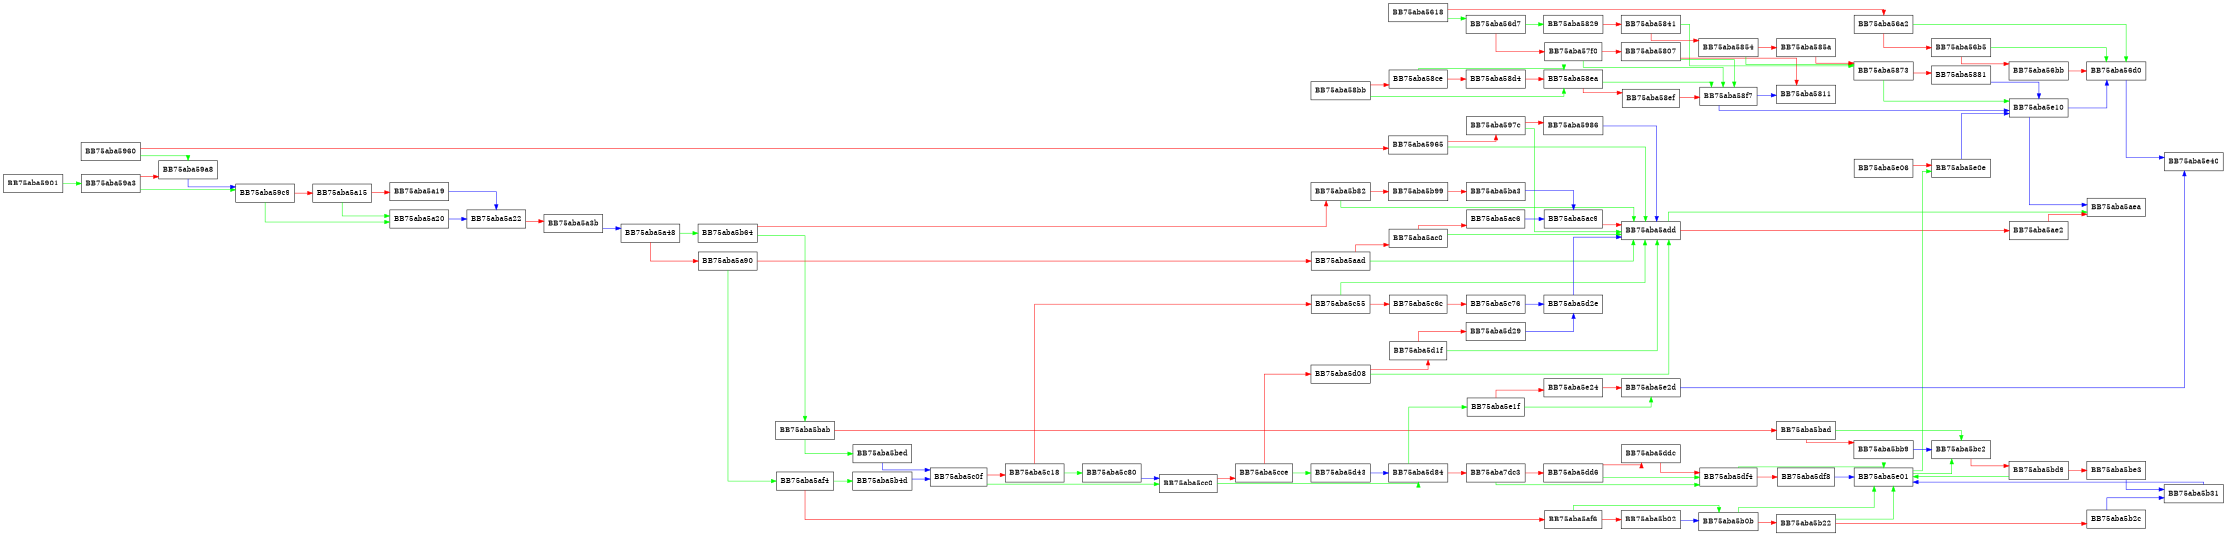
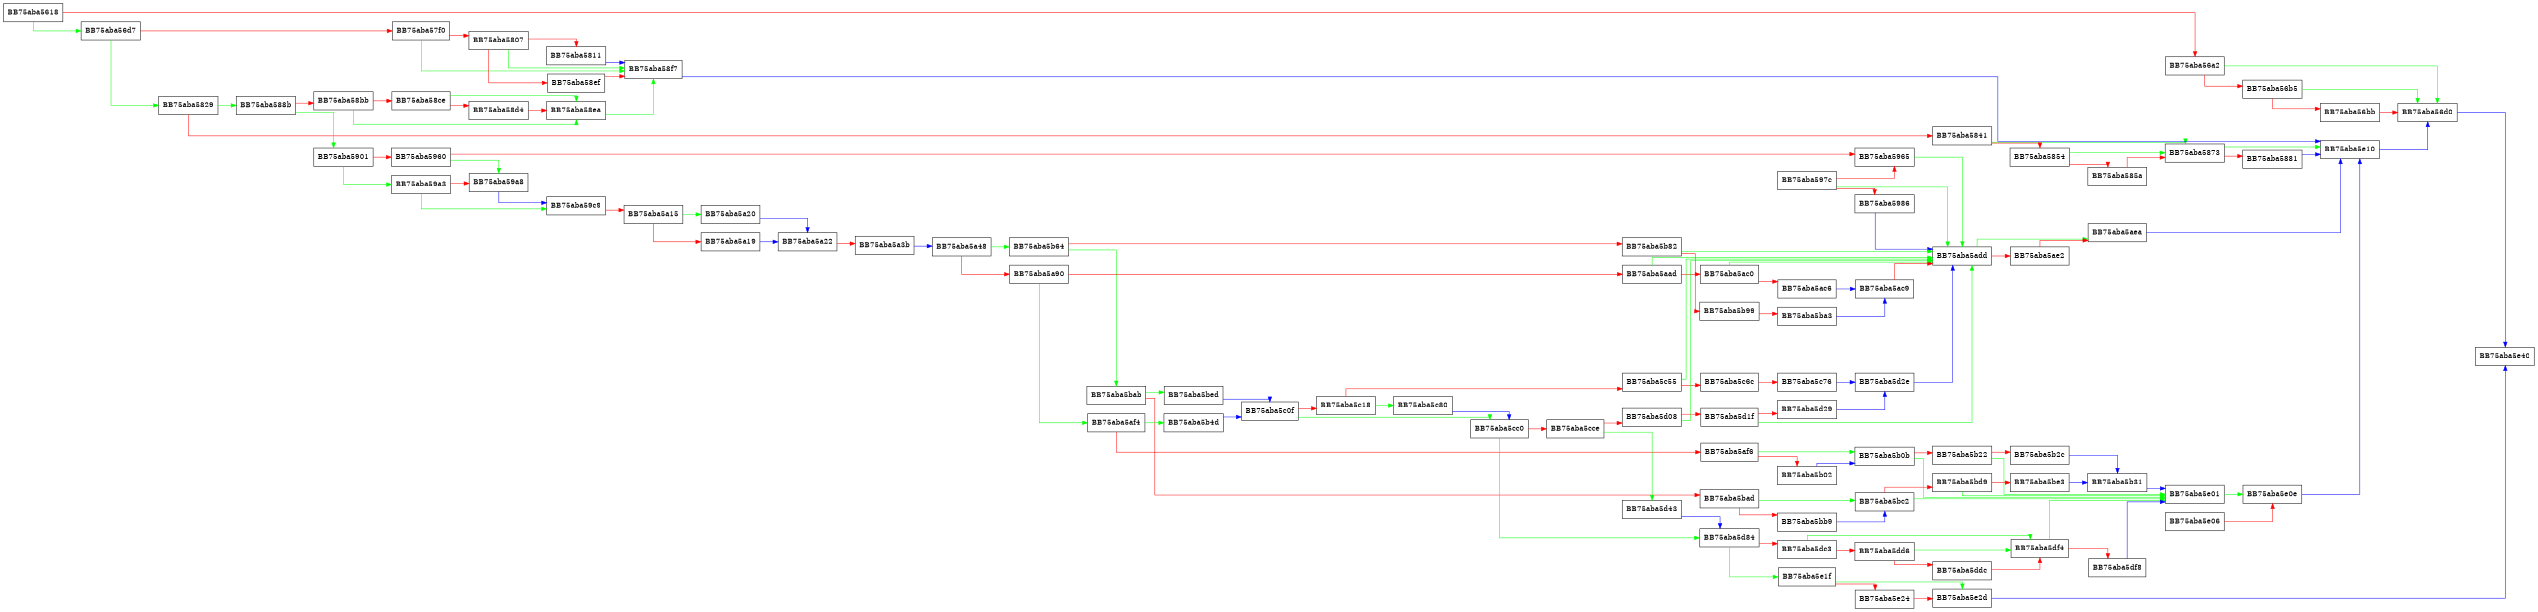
(1598, 93) -> (499, 83)
(1764, 95) -> (613, 63)
none -> (266, 105)
(1473, 141) -> (1869, 178)
none -> (380, 157)
(2029, 187) -> (2278, 233)
(315, 222) -> none
(1496, 473) -> (1807, 550)
(1937, 474) -> (2037, 499)
